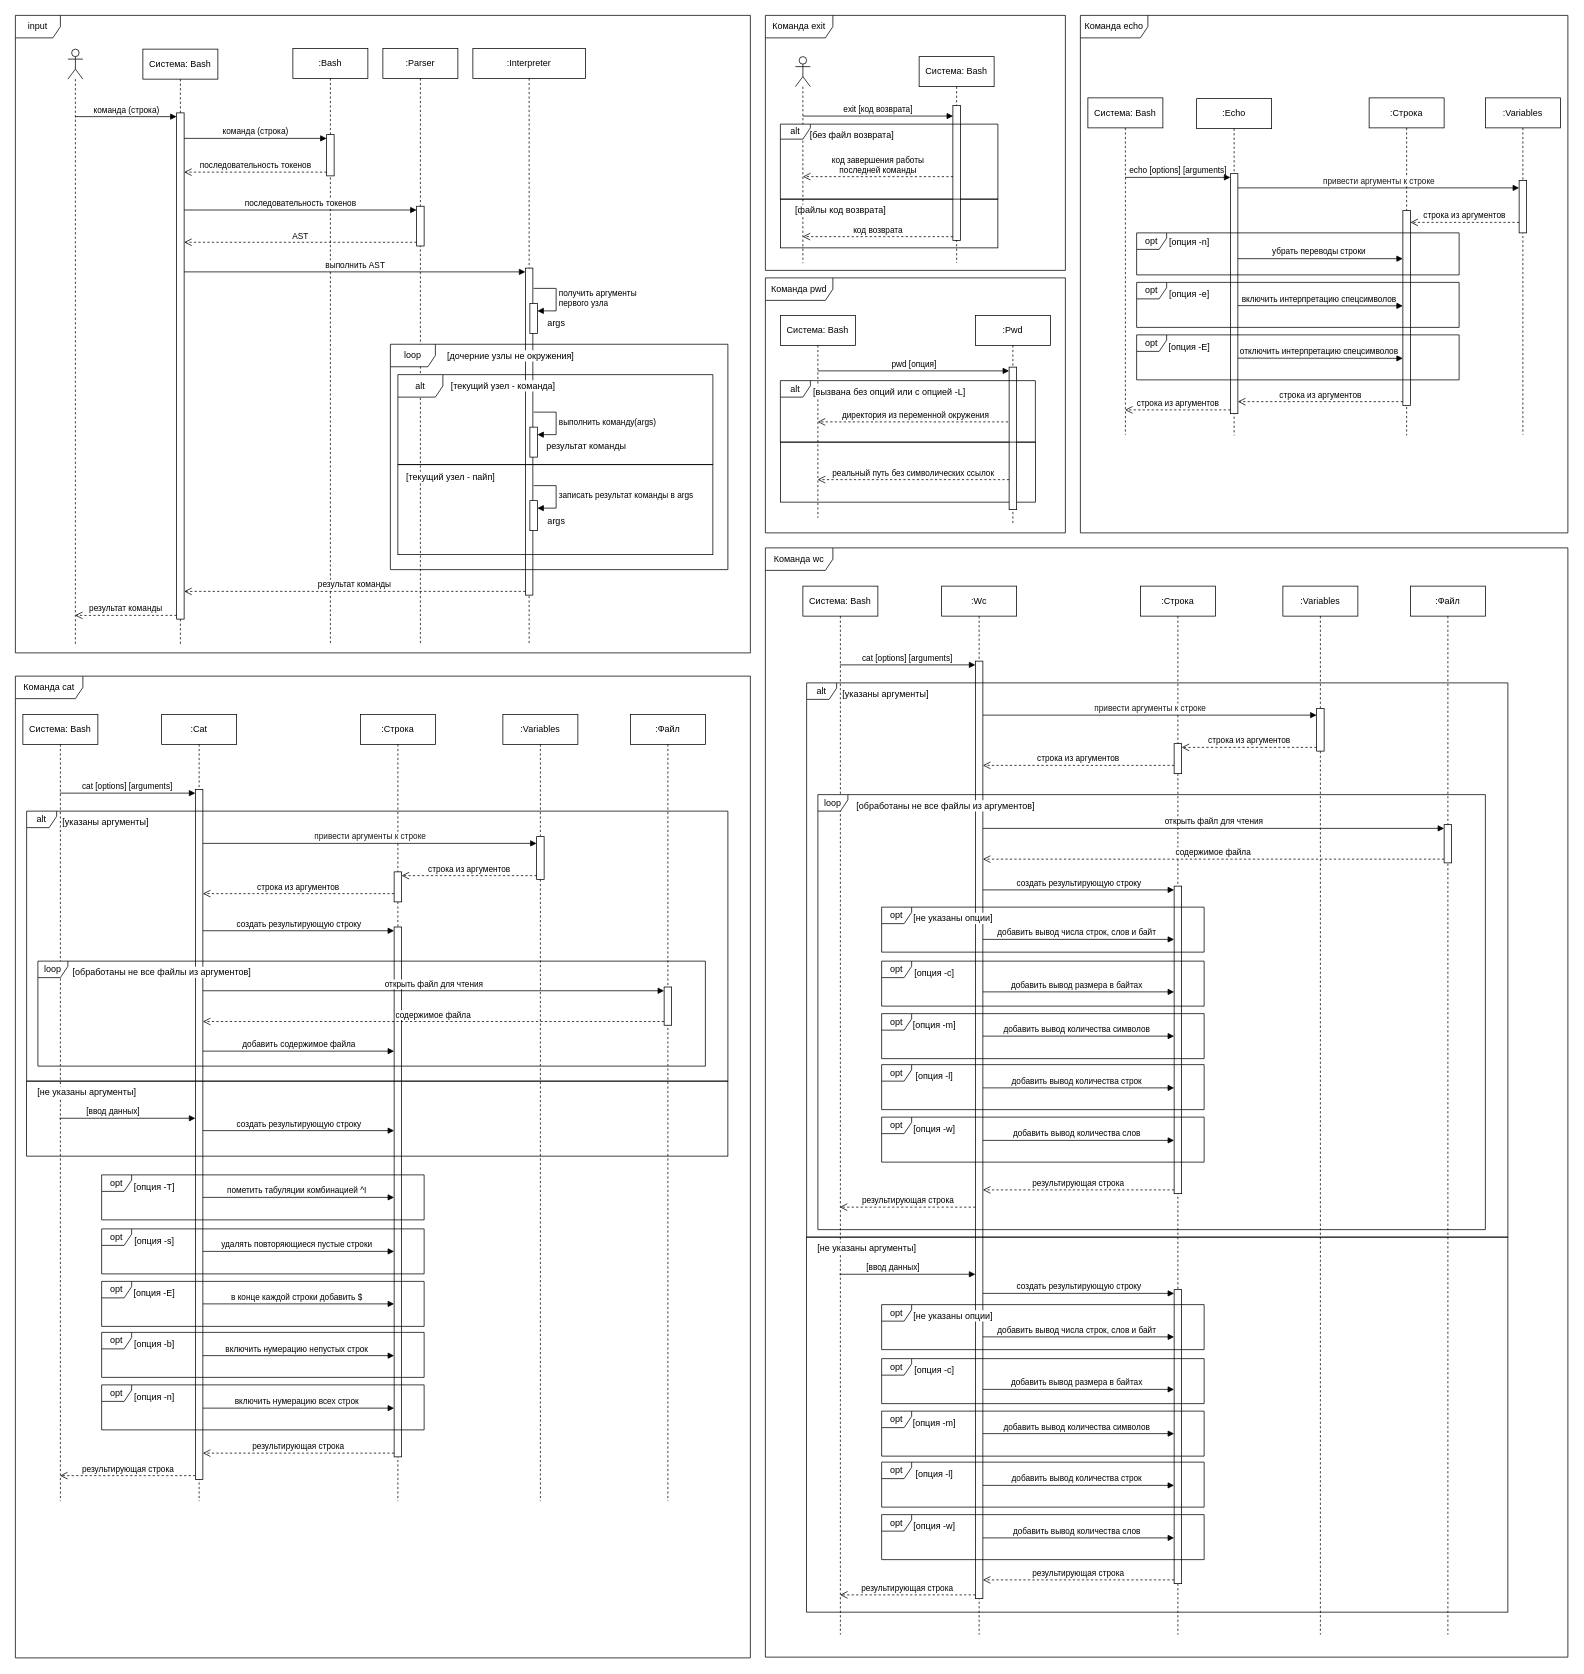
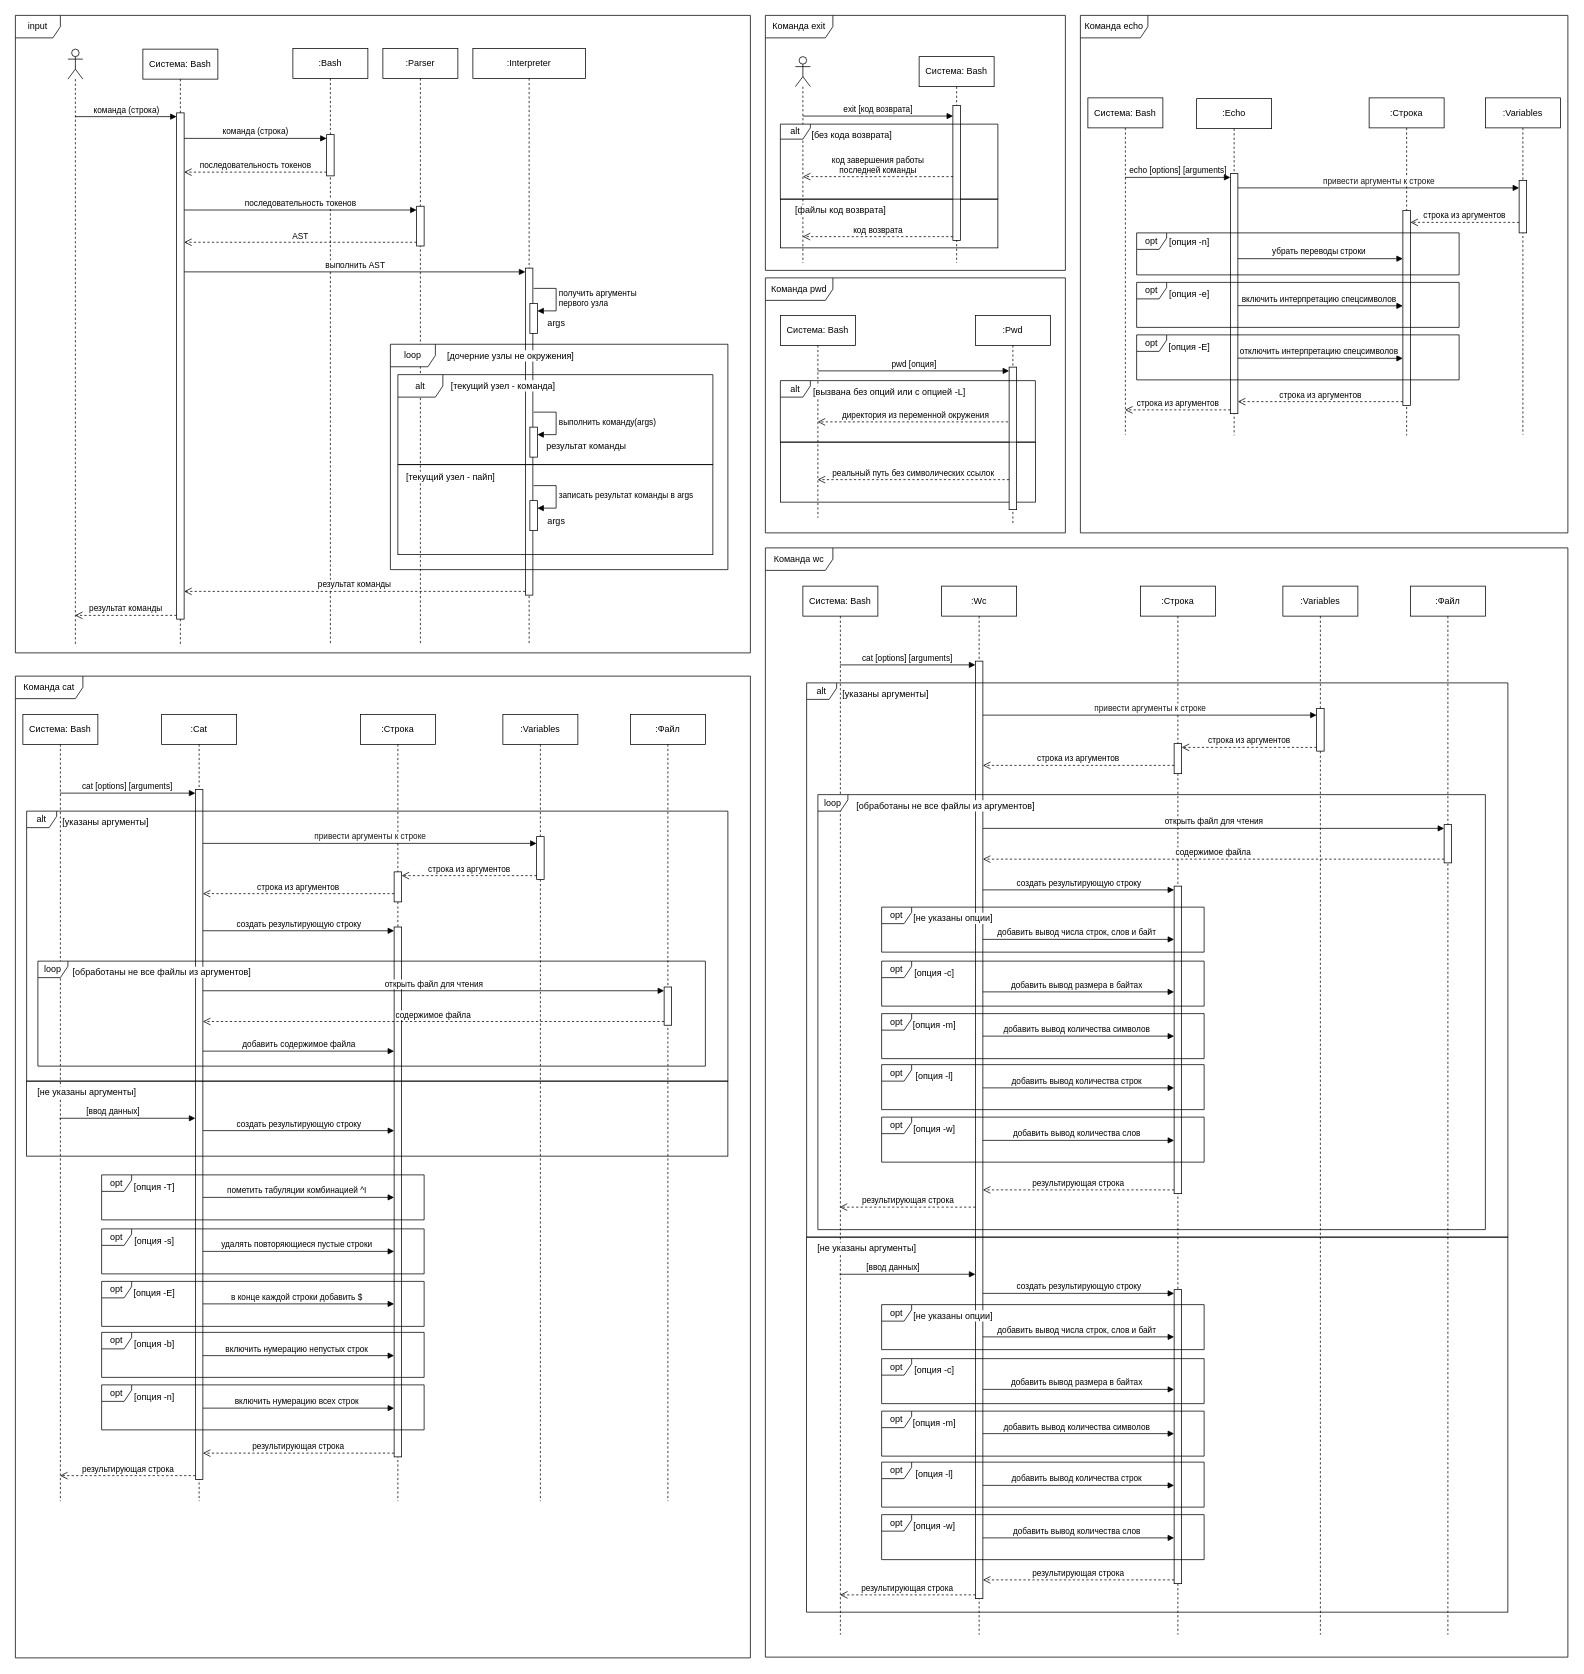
(852, 135) -> (852, 135)
